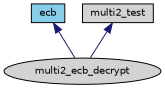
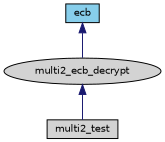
(99, 45) -> (83, 107)
